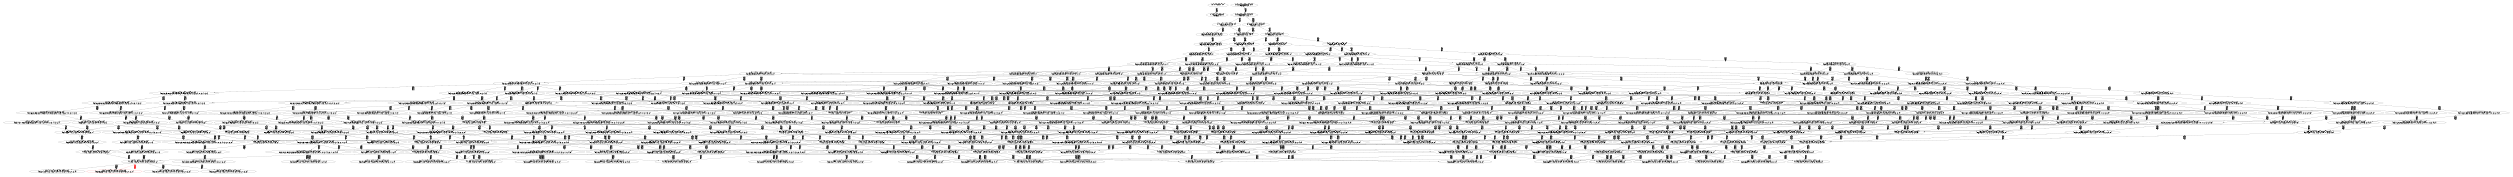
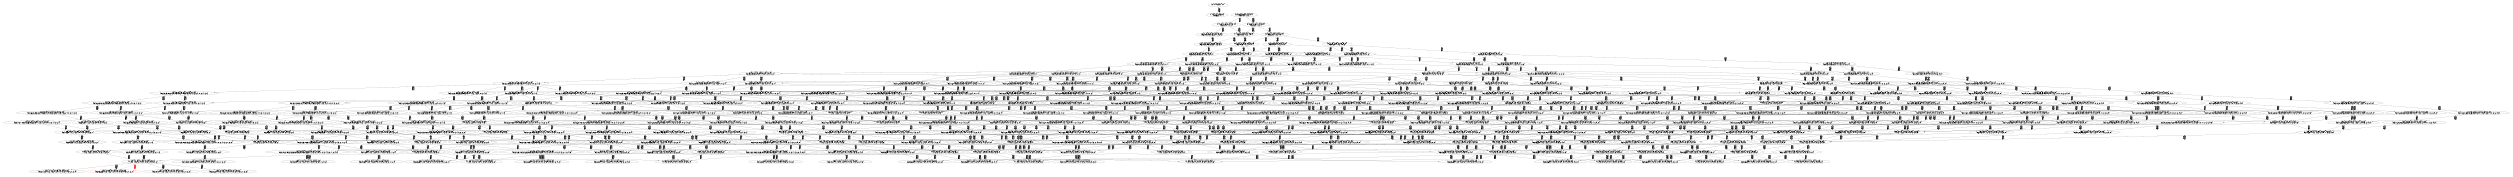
(1244, 5) -> none
(1215, 10) -> (1218, 10)
